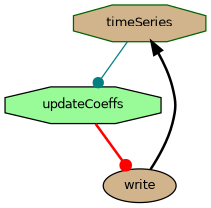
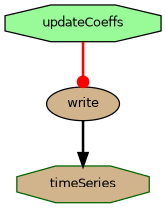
(114, 60) -> none
